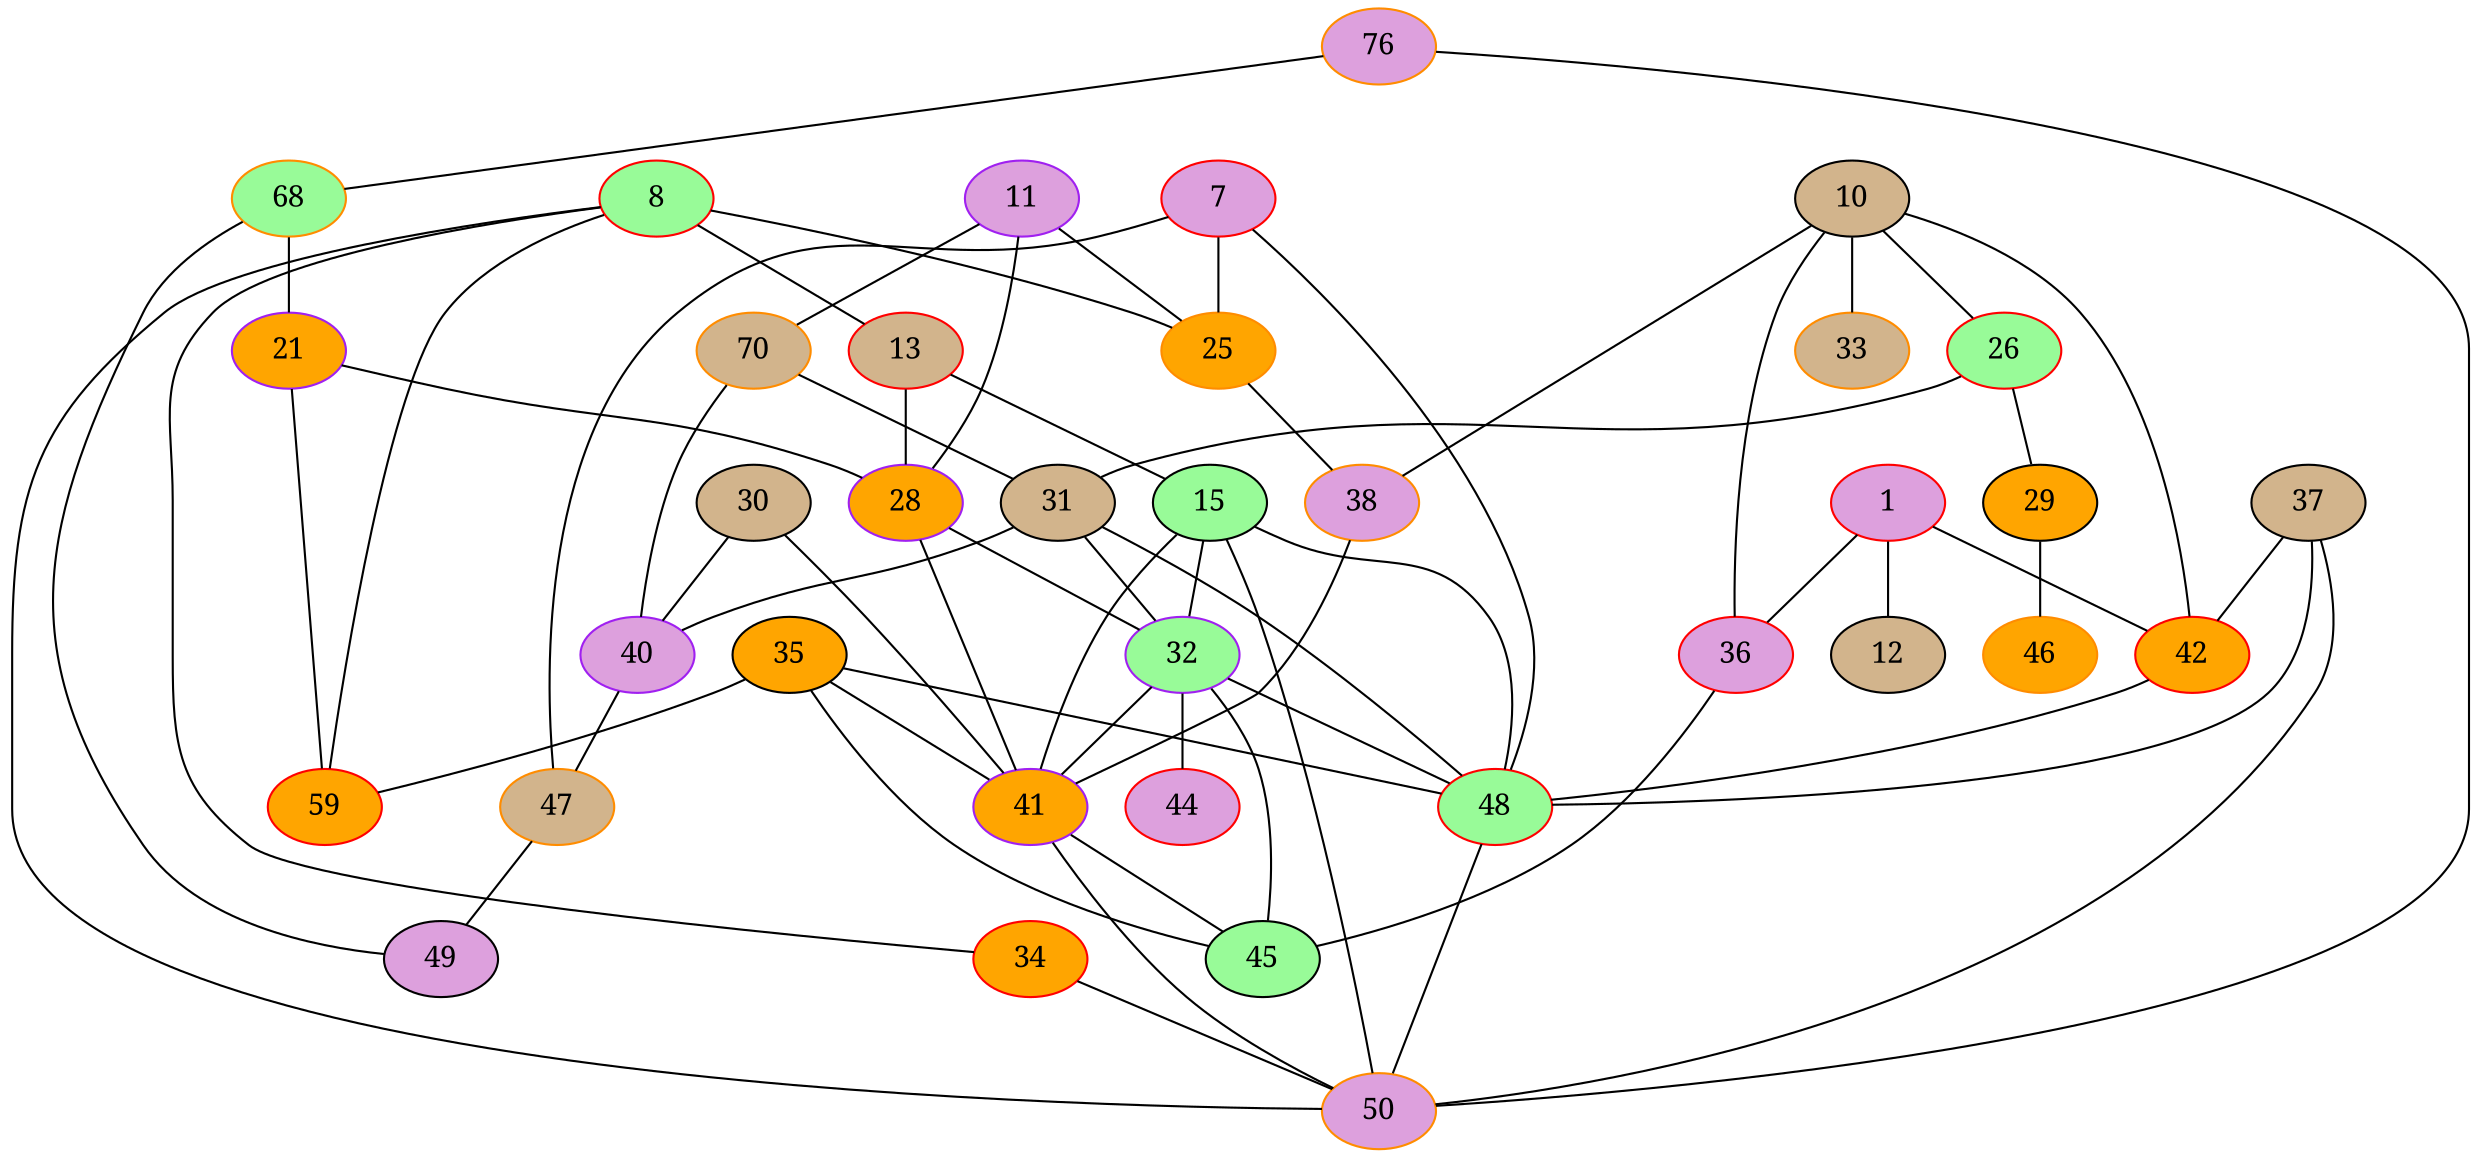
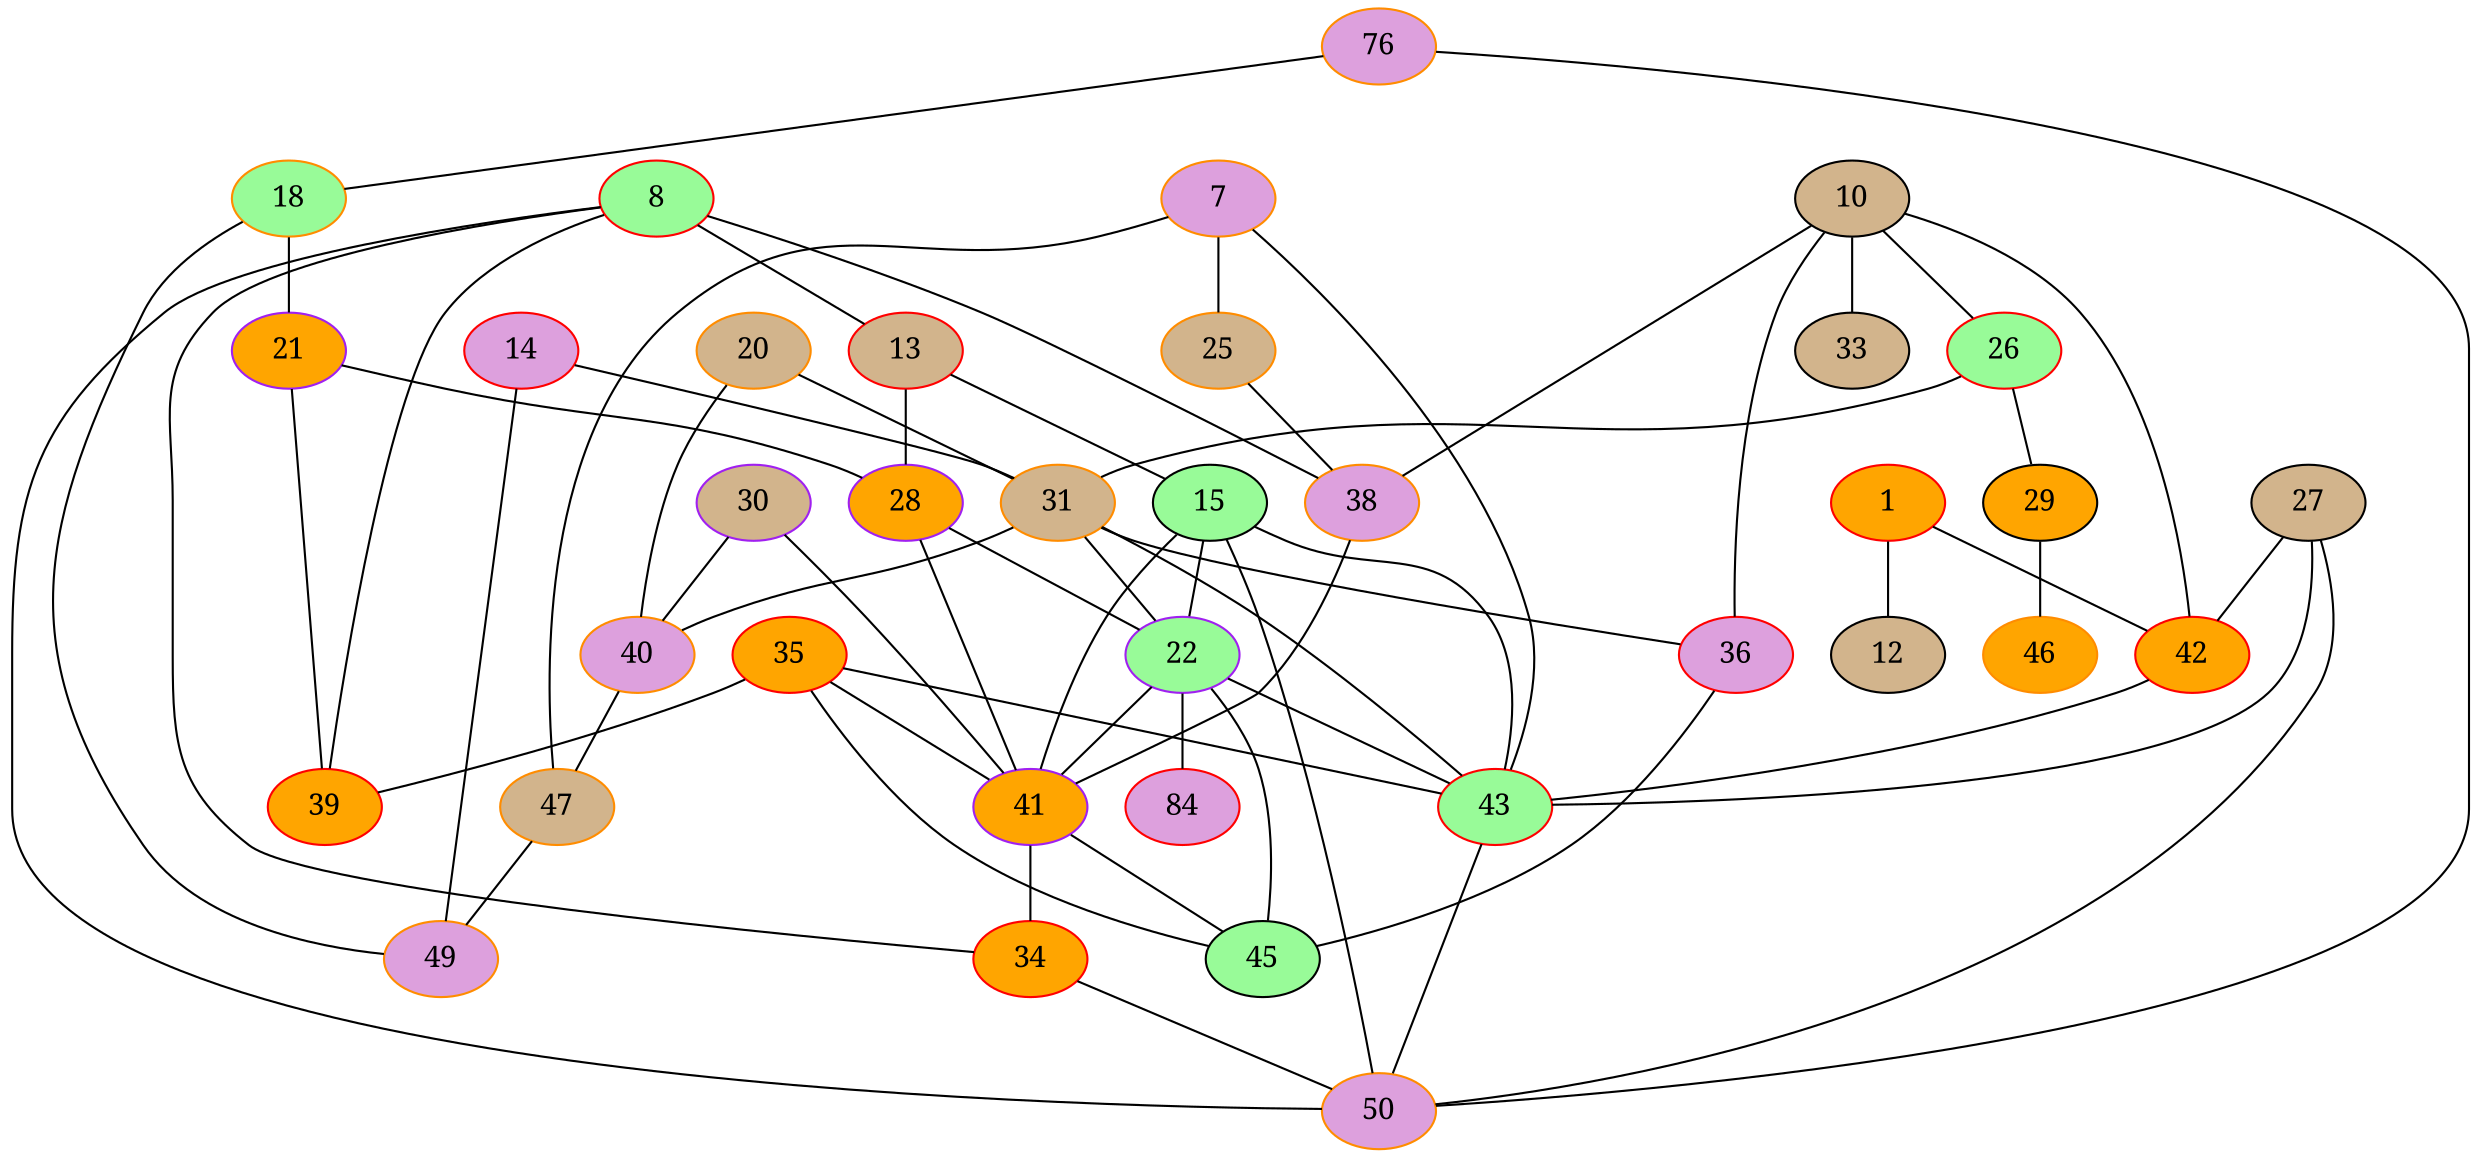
(289, 199) -> (289, 199)
(1022, 199) -> none
(1218, 199) -> (1218, 199)
(955, 263) -> (1020, 330)
none -> (521, 351)
(754, 351) -> (754, 351)
(1218, 351) -> (1218, 351)
(1852, 351) -> (1852, 351)
(754, 503) -> (754, 503)
(1058, 503) -> (1058, 503)
(1888, 503) -> (1888, 503)
(2309, 503) -> (2309, 503)
(1812, 579) -> (1389, 596)
(637, 655) -> (637, 655)
(790, 655) -> (790, 655)
(1182, 655) -> (1182, 655)
(325, 807) -> (325, 807)
(1182, 807) -> (1182, 807)
(1495, 807) -> (1495, 807)
(441, 959) -> (441, 959)
(1175, 986) -> (1030, 872)
